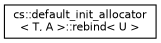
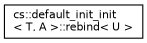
(80, 22) -> (74, 22)
